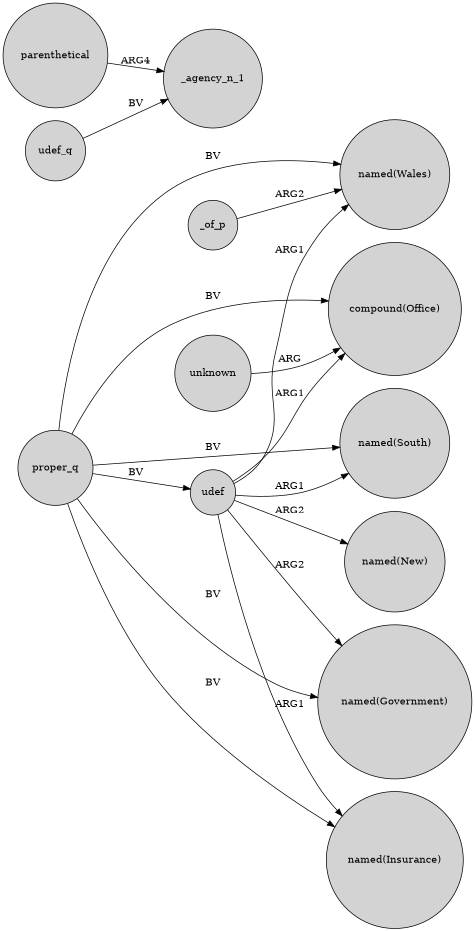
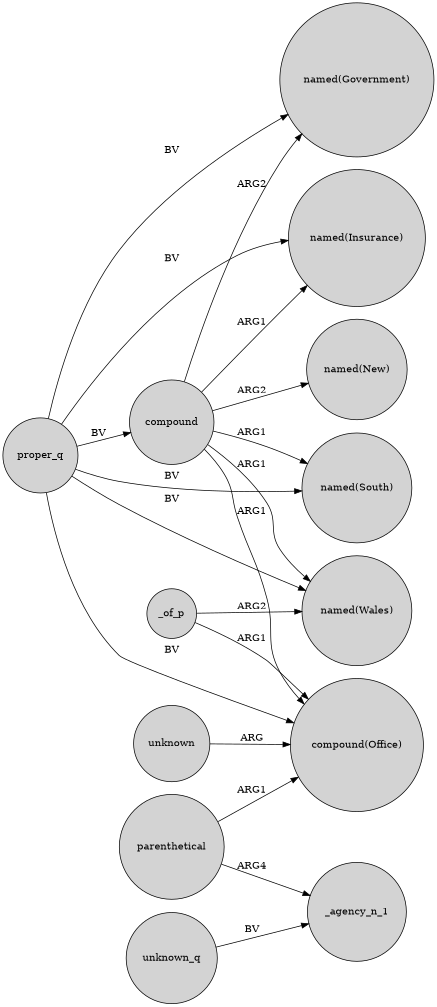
(55, 151) -> (172, 958)
(213, 492) -> (172, 422)
none -> (253, 652)
none -> (255, 801)
